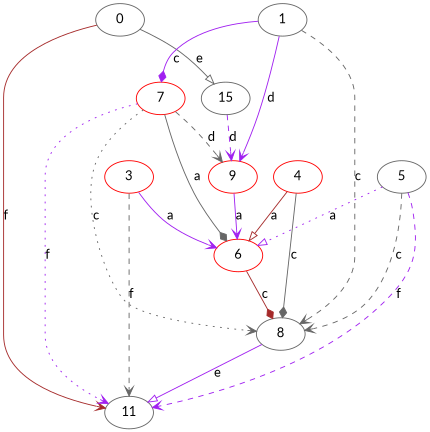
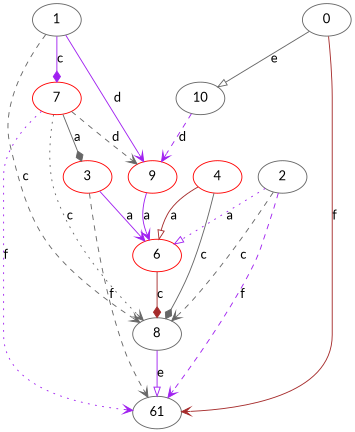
(226, 98) -> (200, 98)
(186, 176) -> (70, 133)
(402, 177) -> (283, 177)
(129, 413) -> (157, 413)
